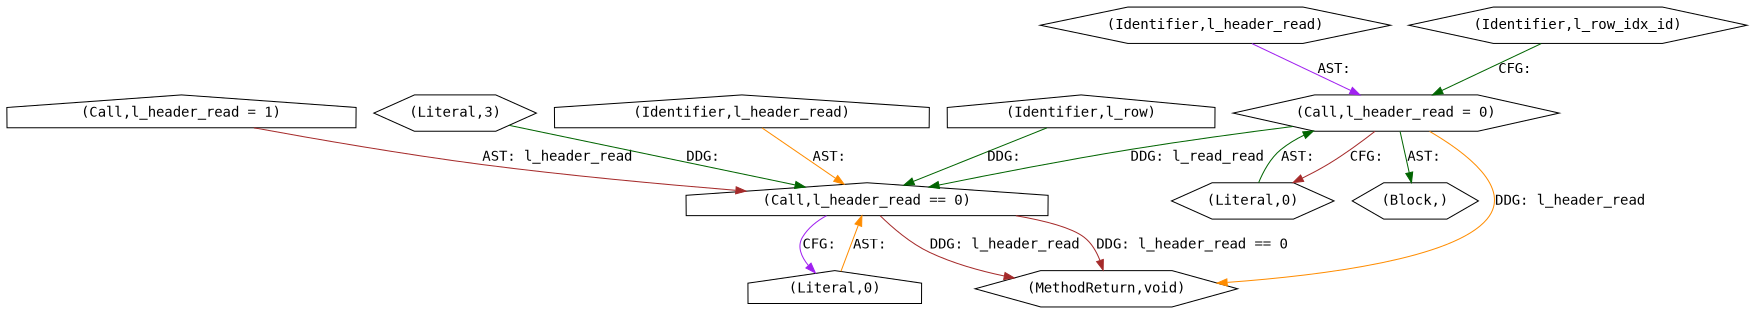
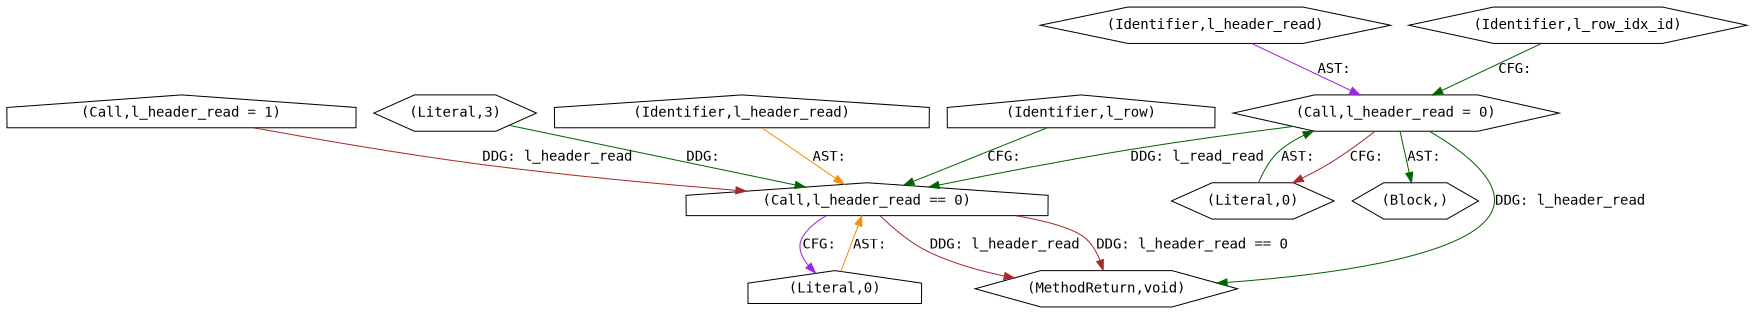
(558, 157) -> (558, 157)
(1008, 157) -> (1008, 157)
(1420, 253) -> (1420, 253)
